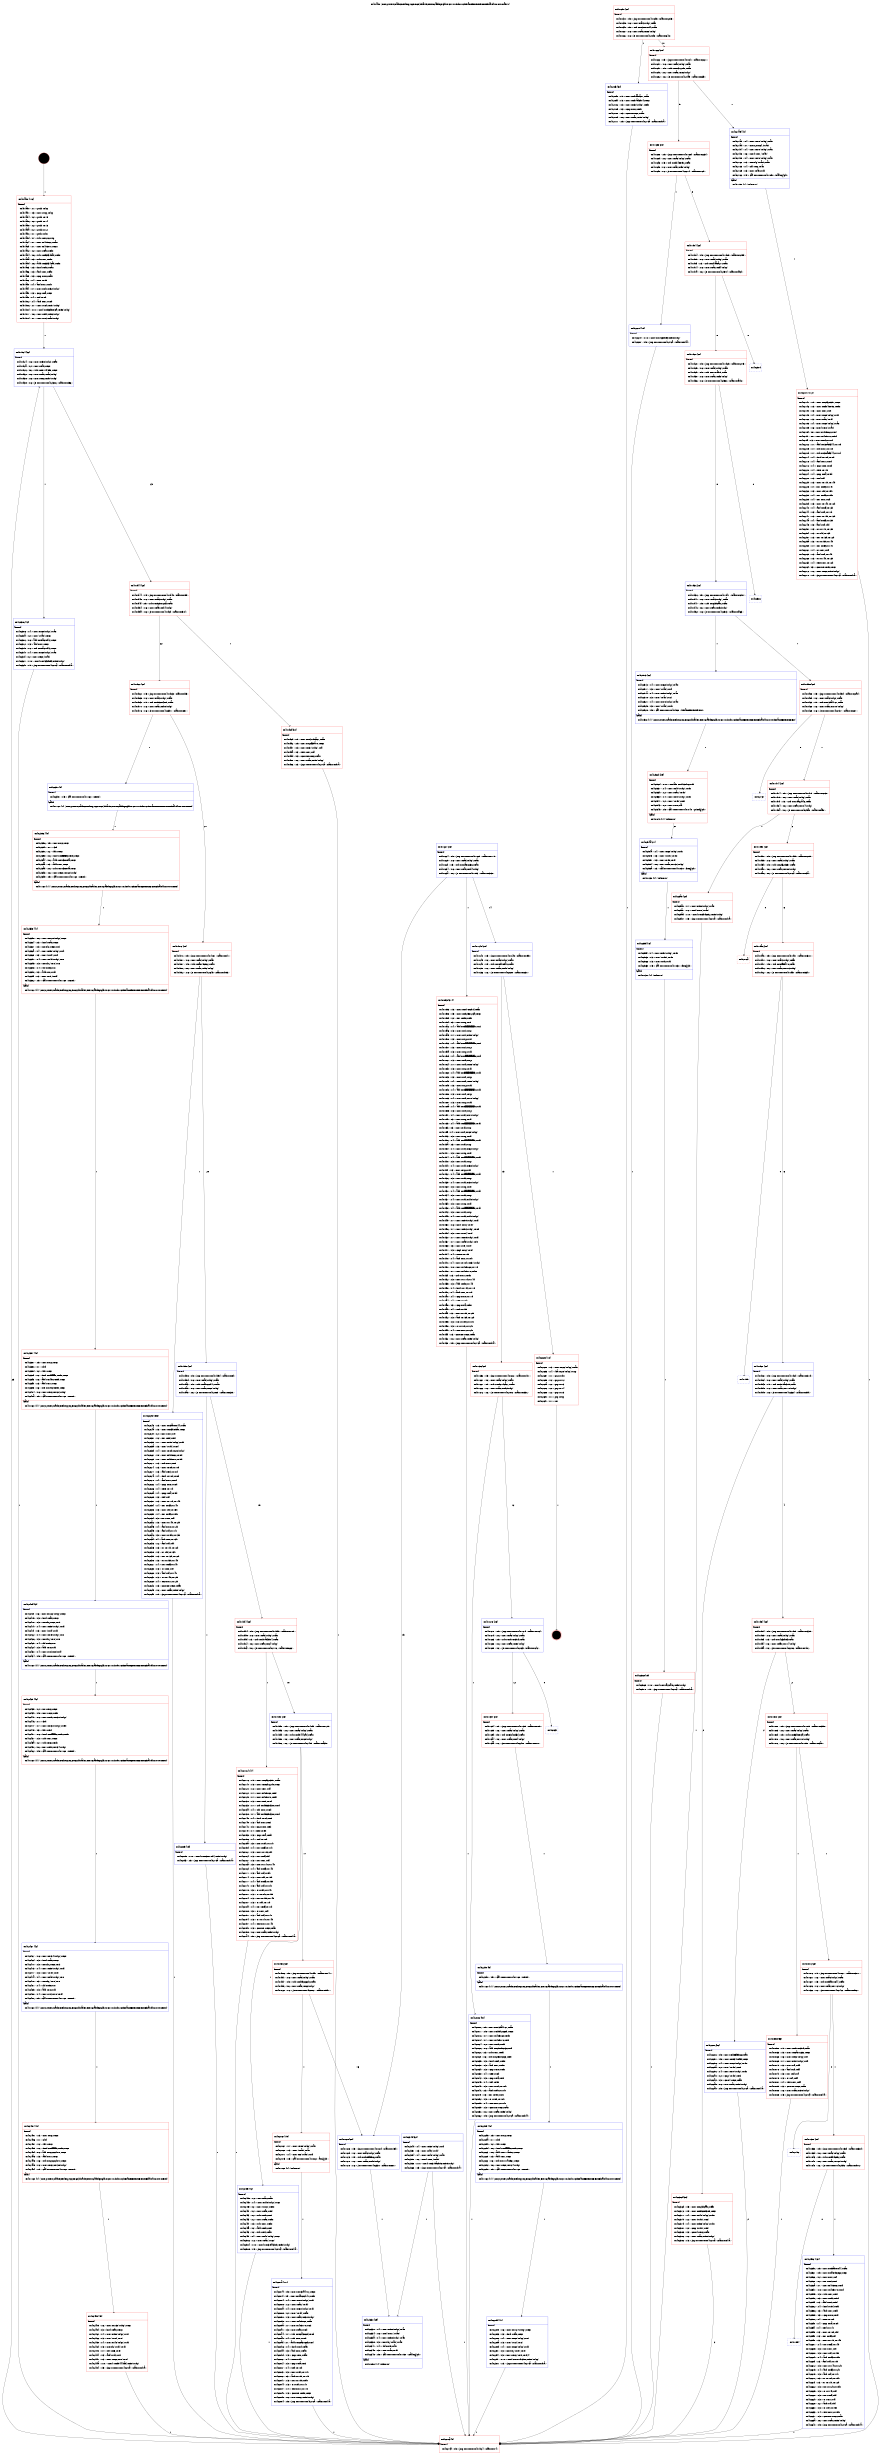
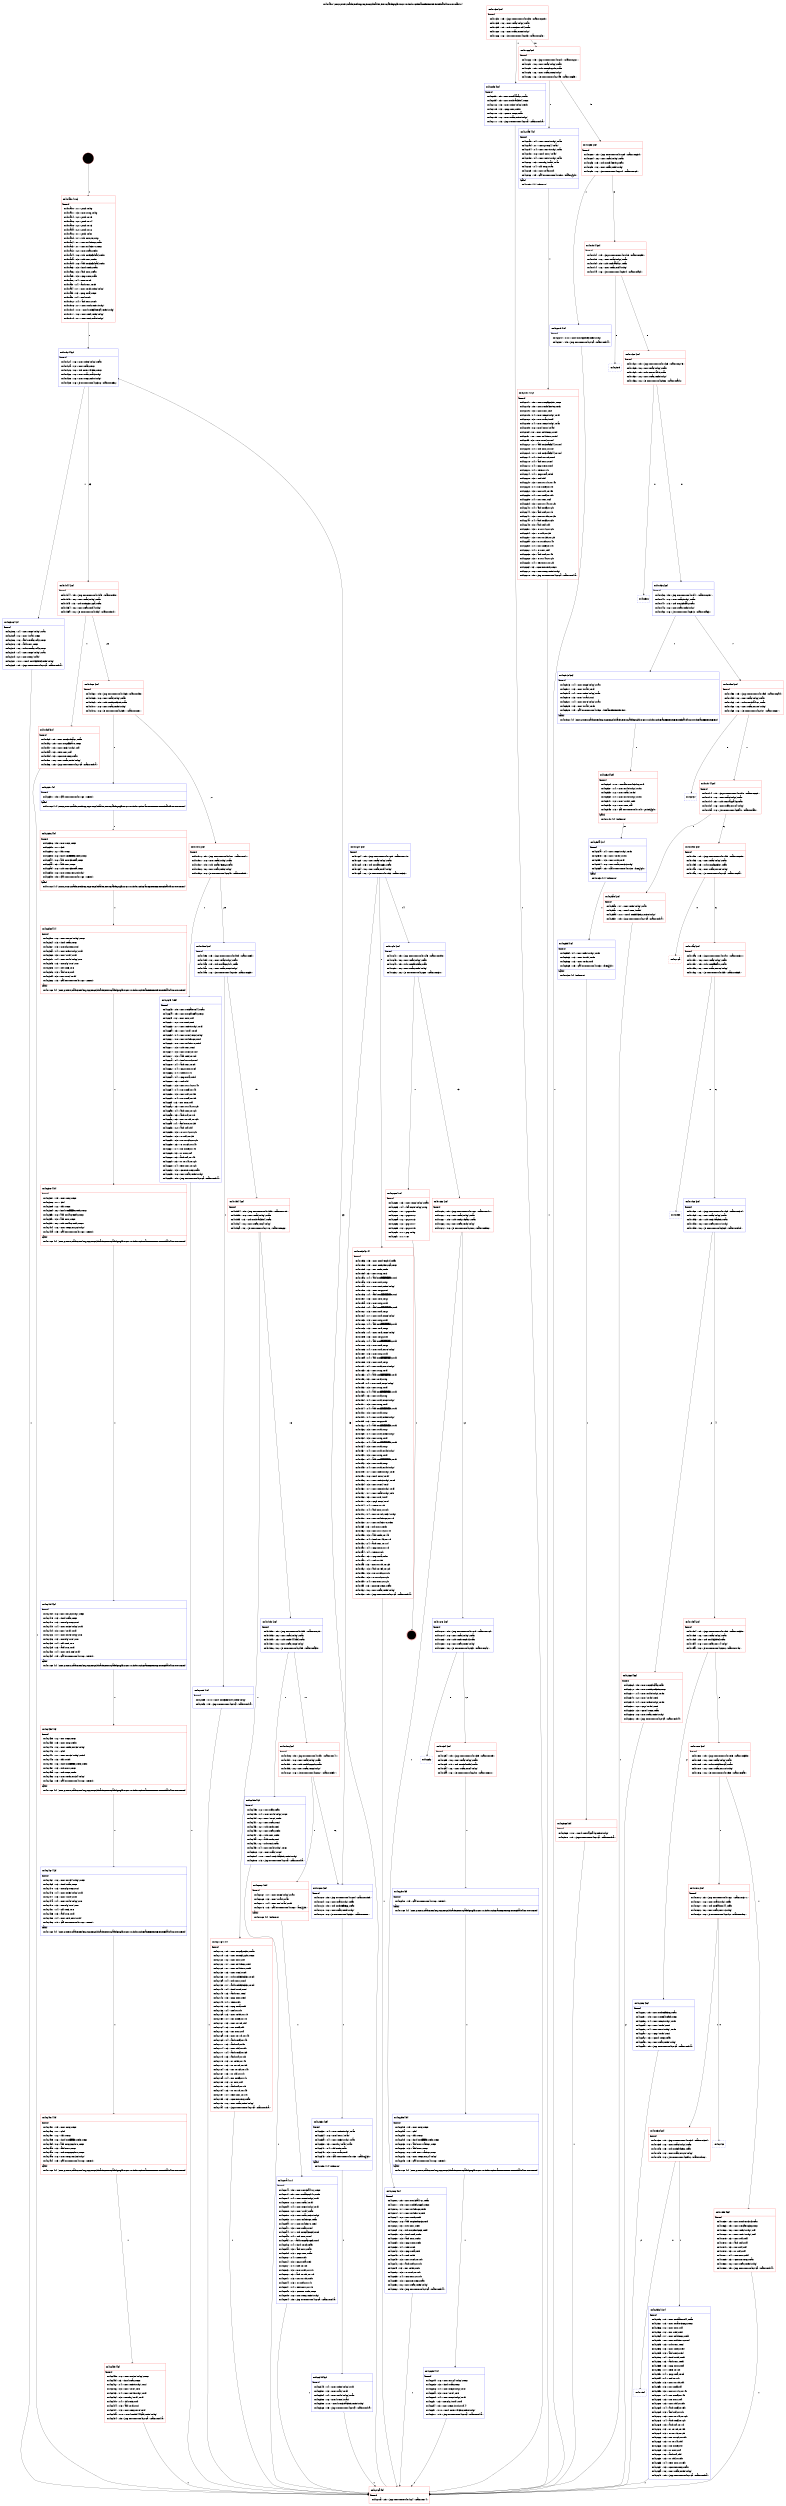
(413, 2244) -> (342, 2272)
